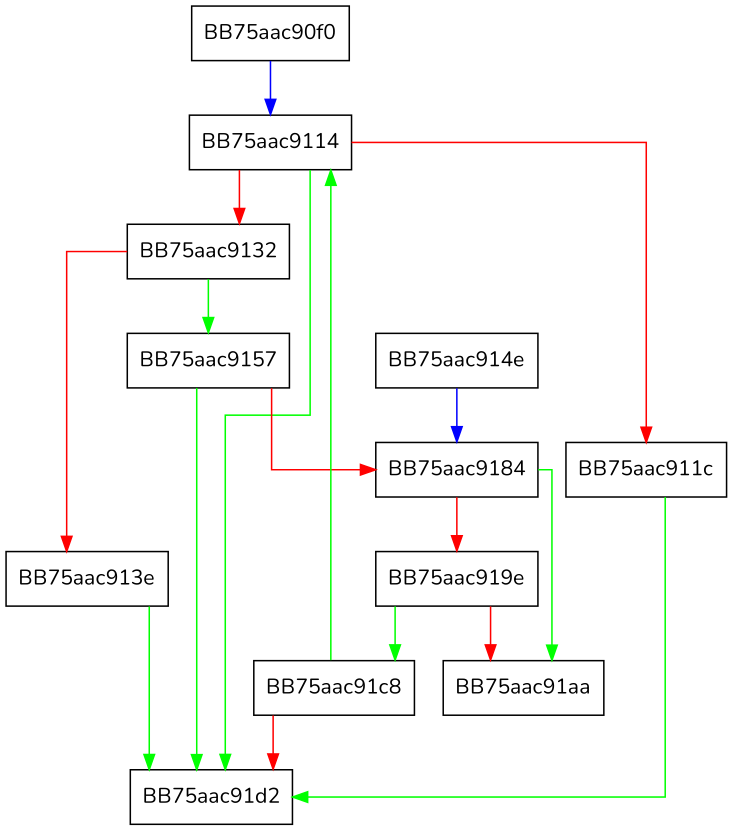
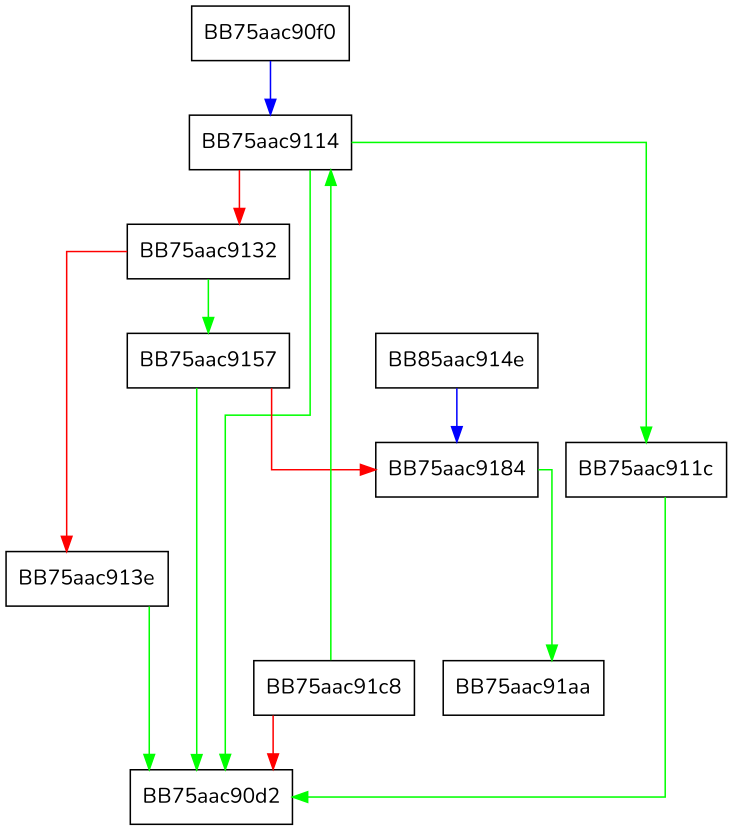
(641, 142) -> (641, 142)
(457, 361) -> (457, 361)
(457, 579) -> none
(211, 797) -> (211, 797)
